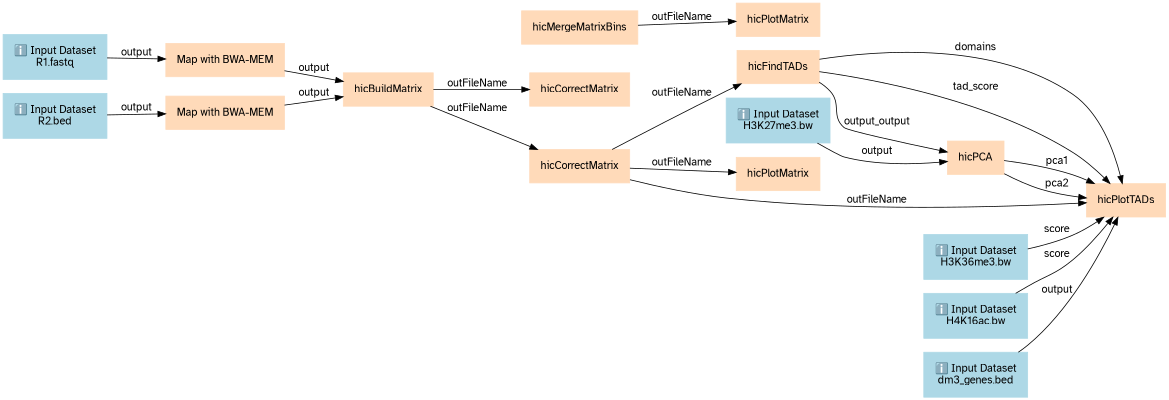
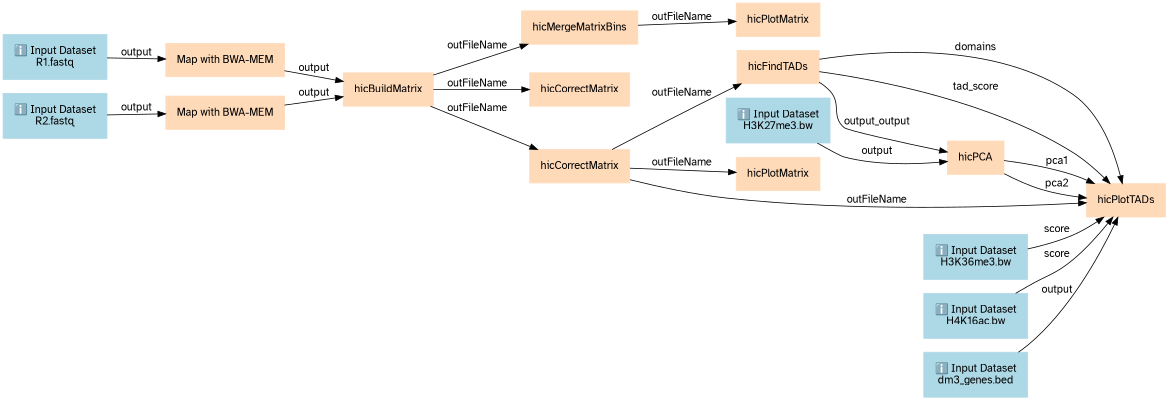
none -> (477, 61)
(55, 116) -> (55, 116)
